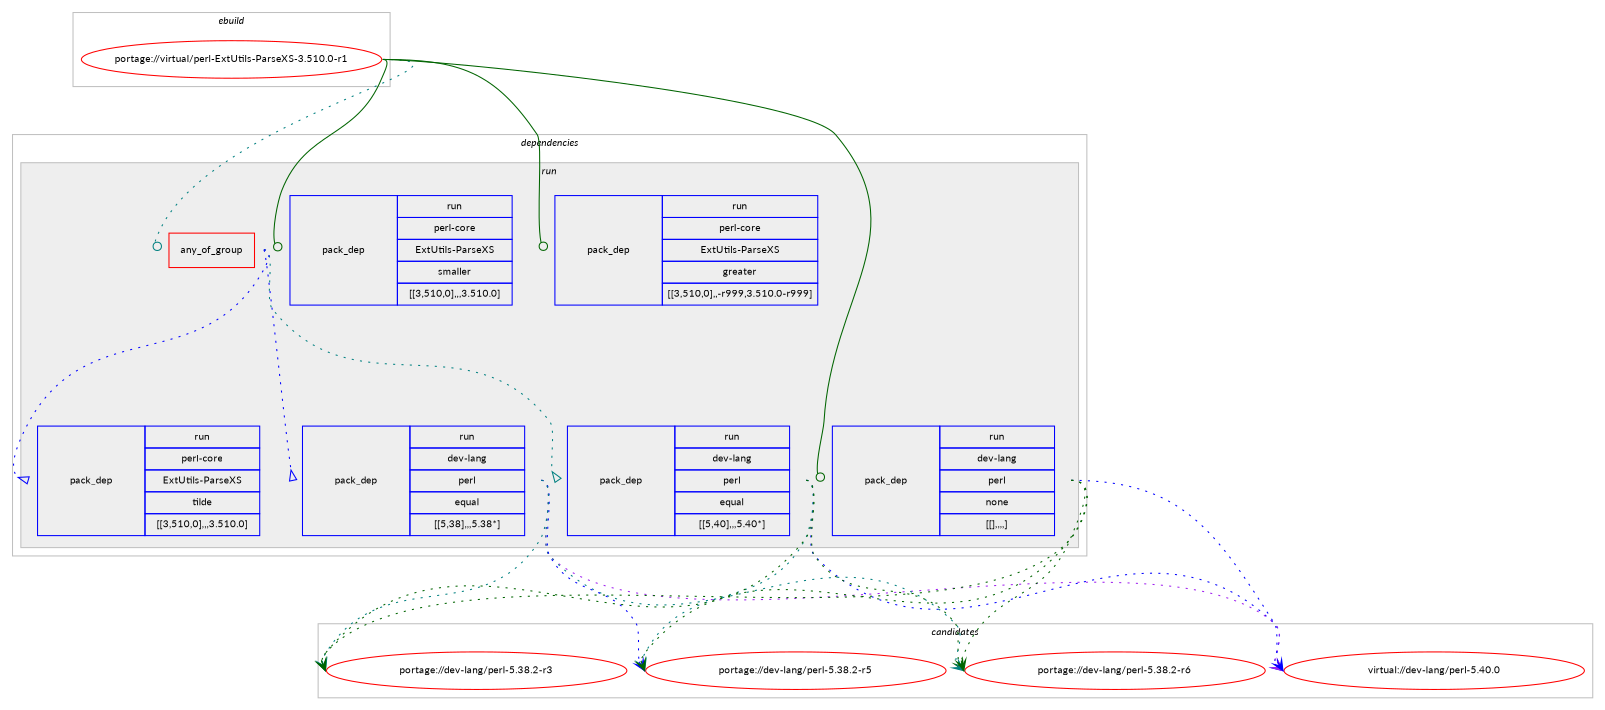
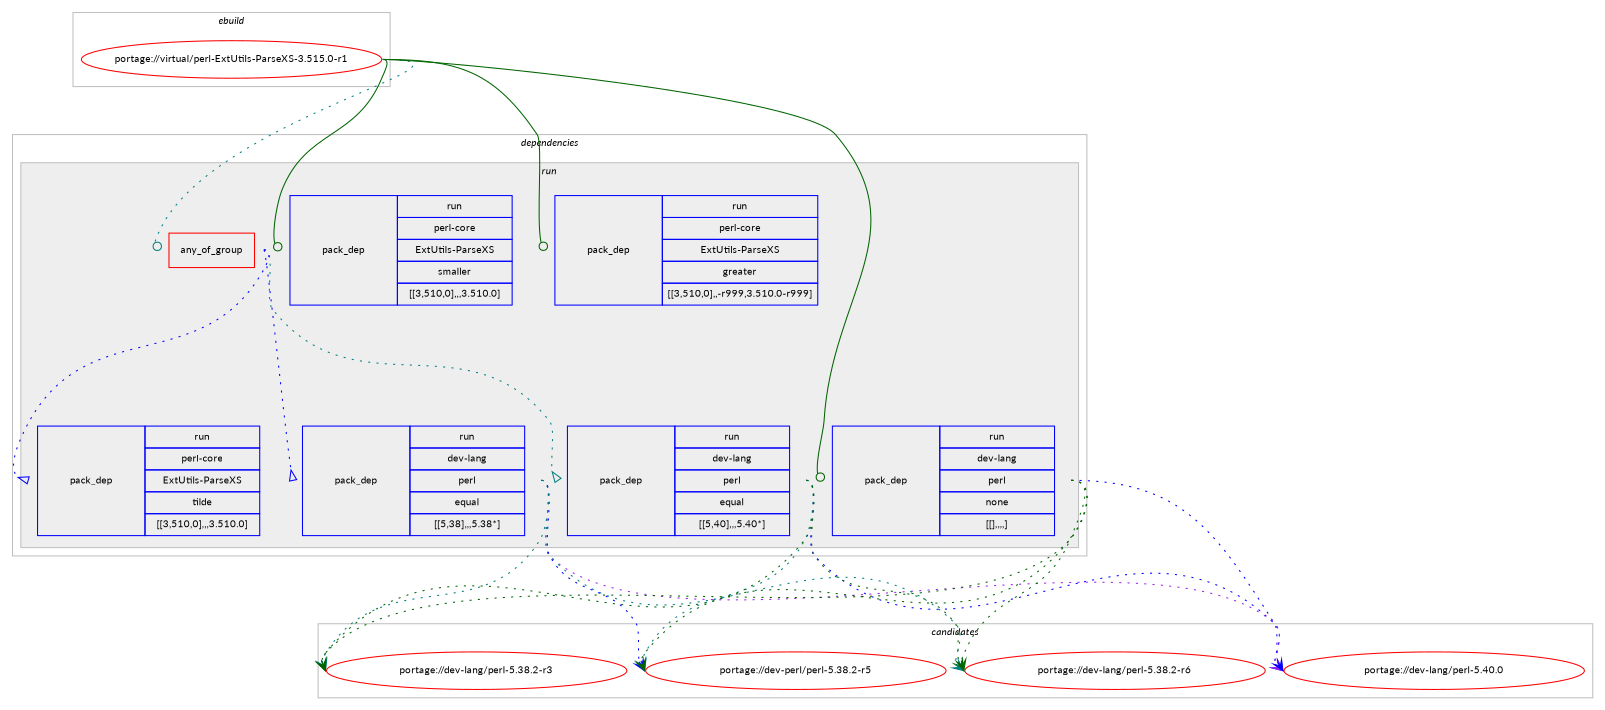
(232, 59) -> (232, 59)
(796, 671) -> (796, 671)
(1434, 671) -> (1434, 671)
